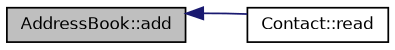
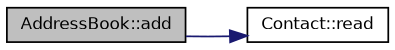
(225, 13) -> (208, 37)
